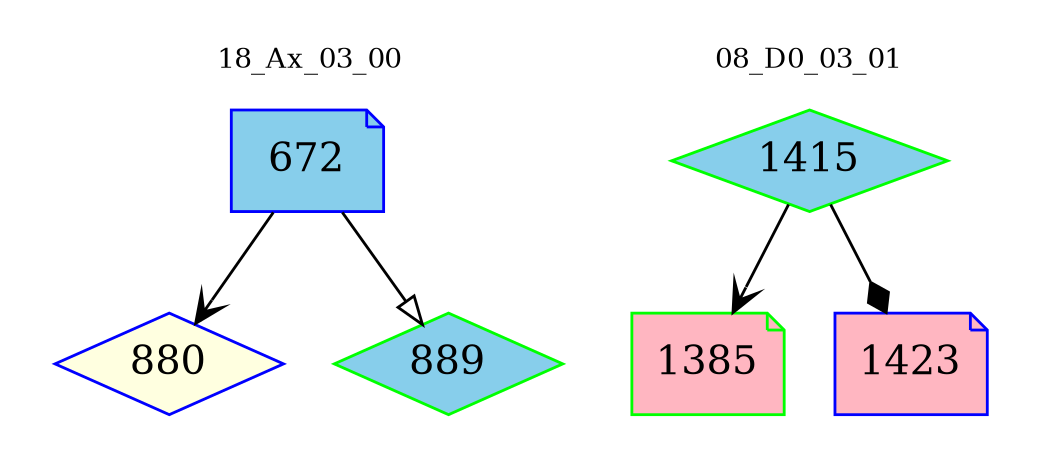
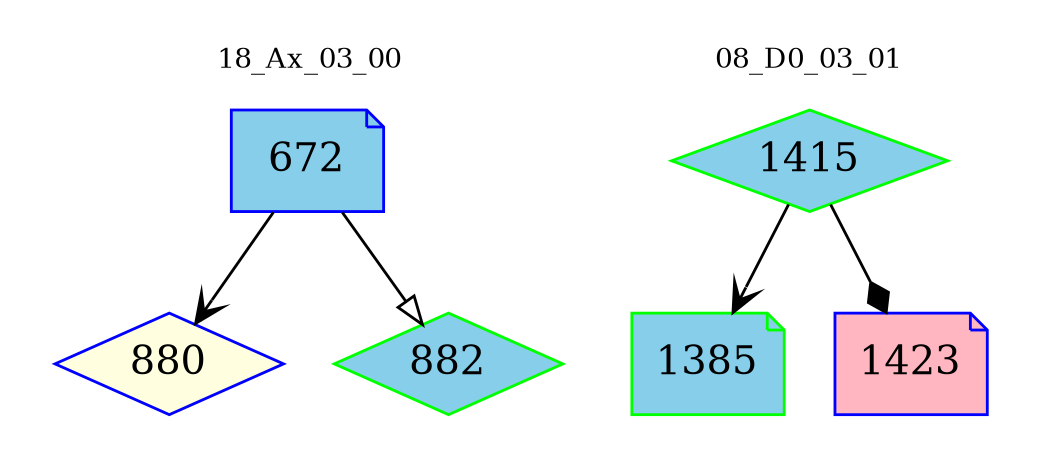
(449, 364) -> (449, 364)
(708, 364) -> (708, 364)
